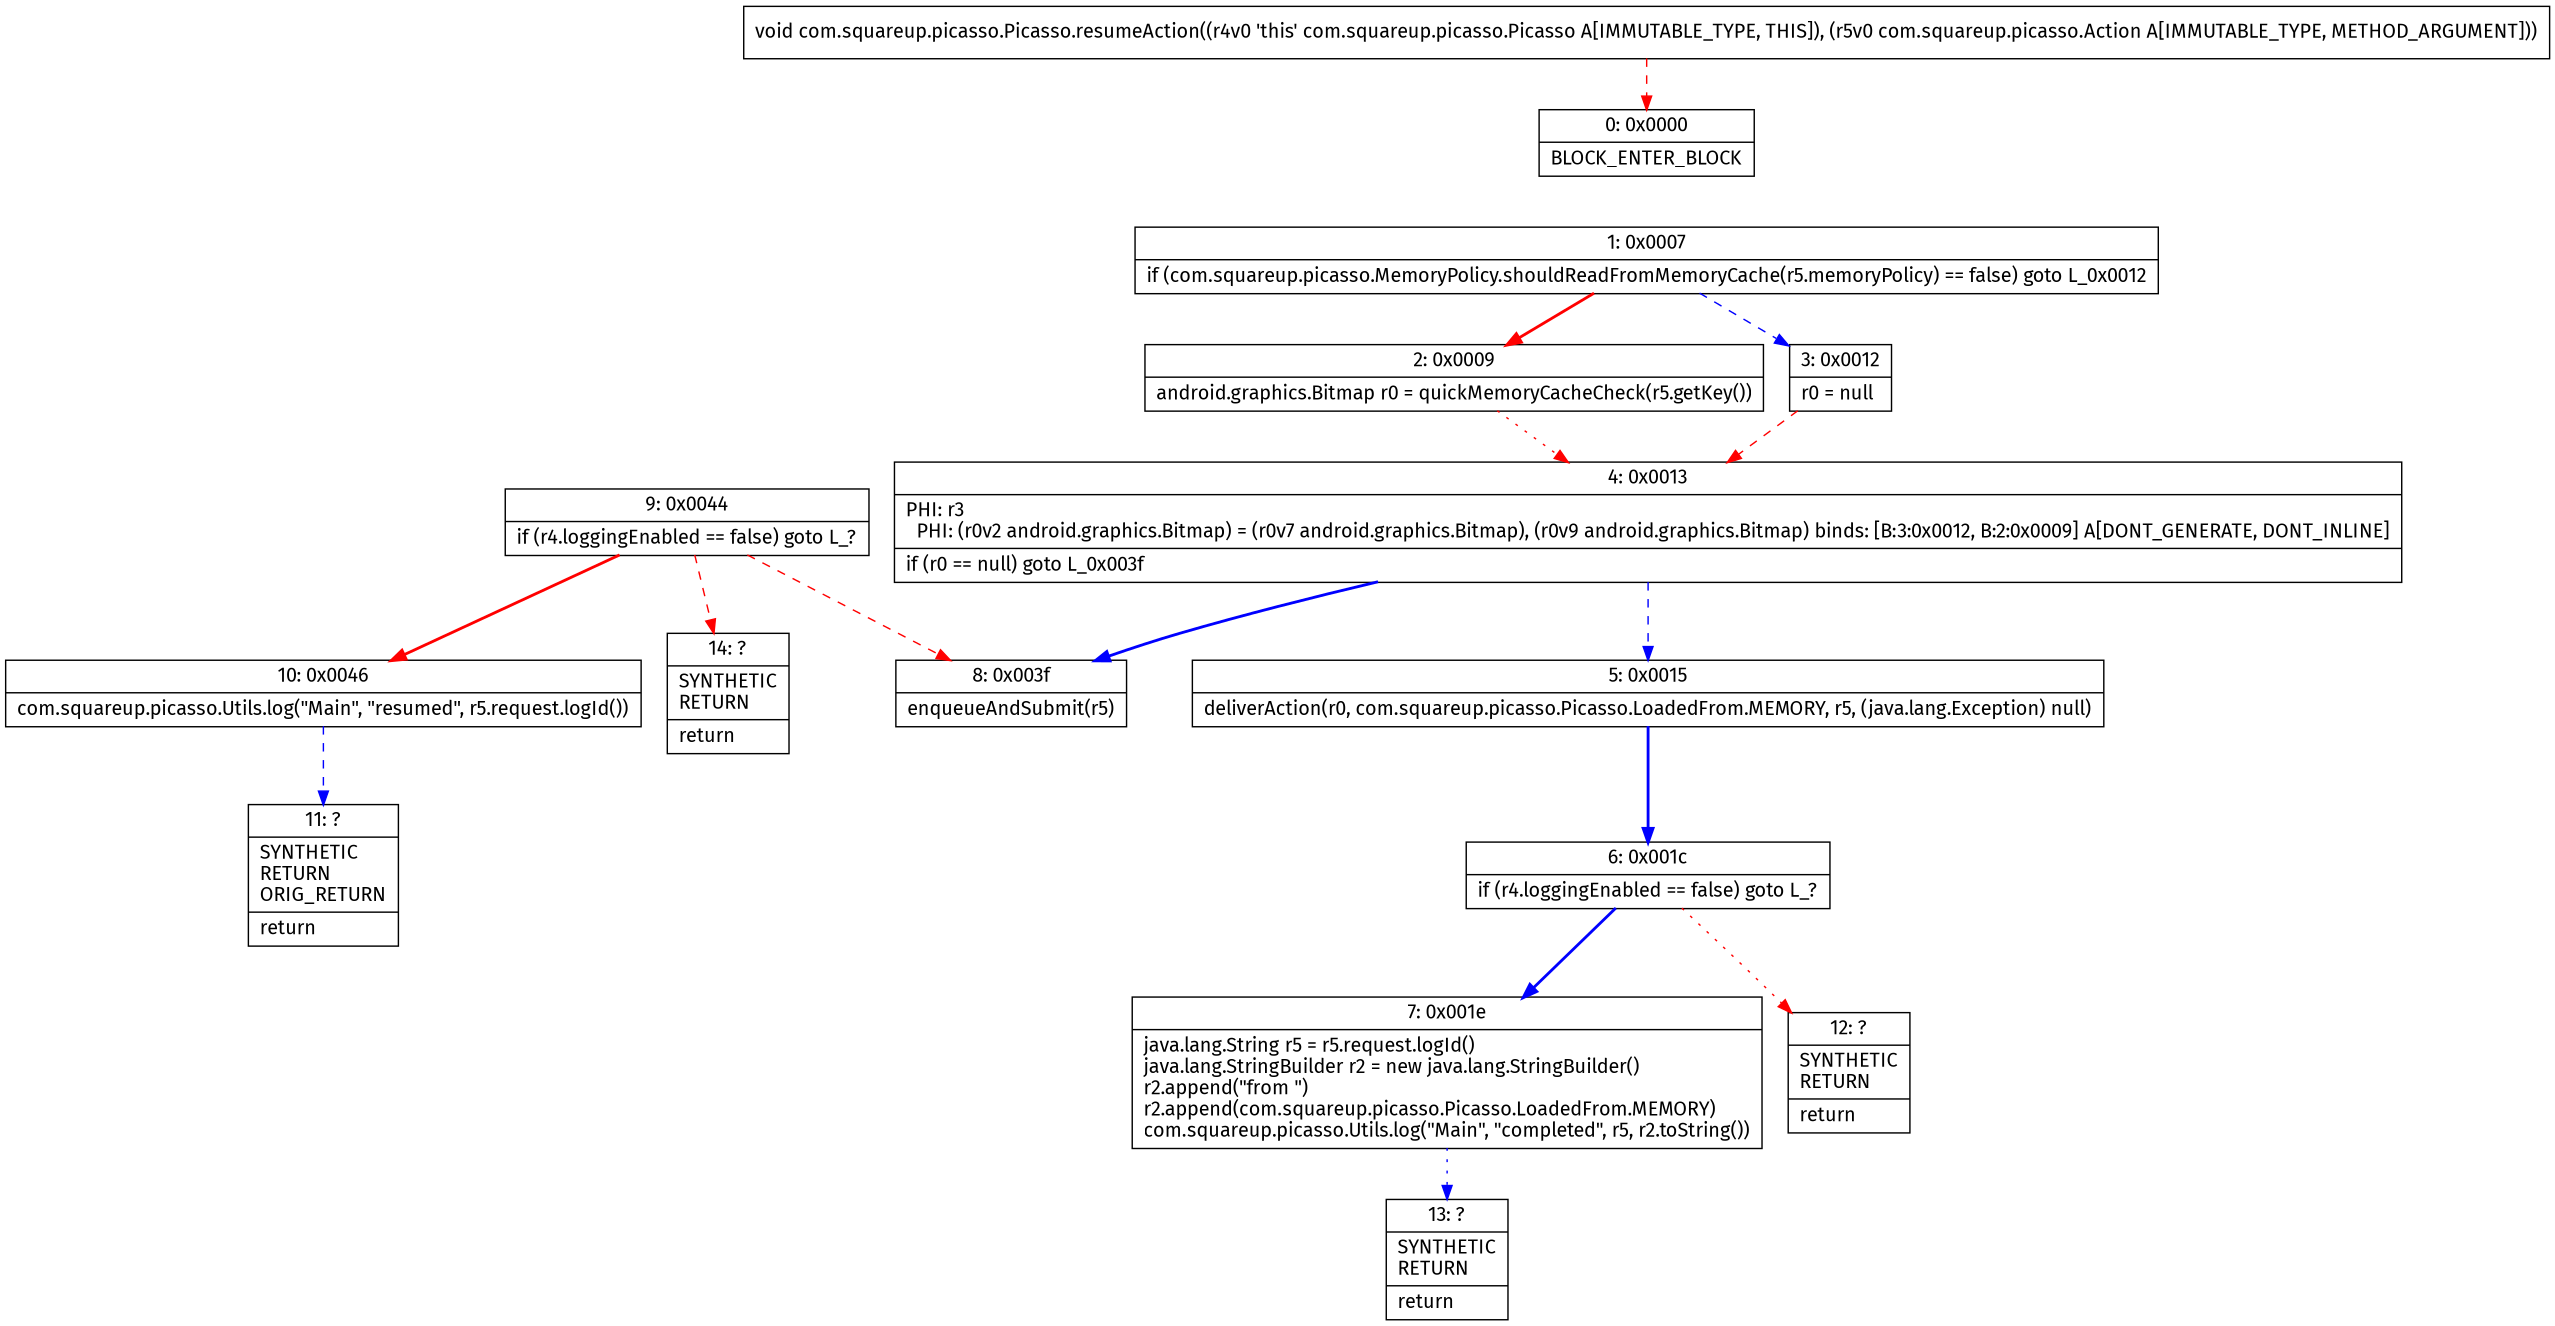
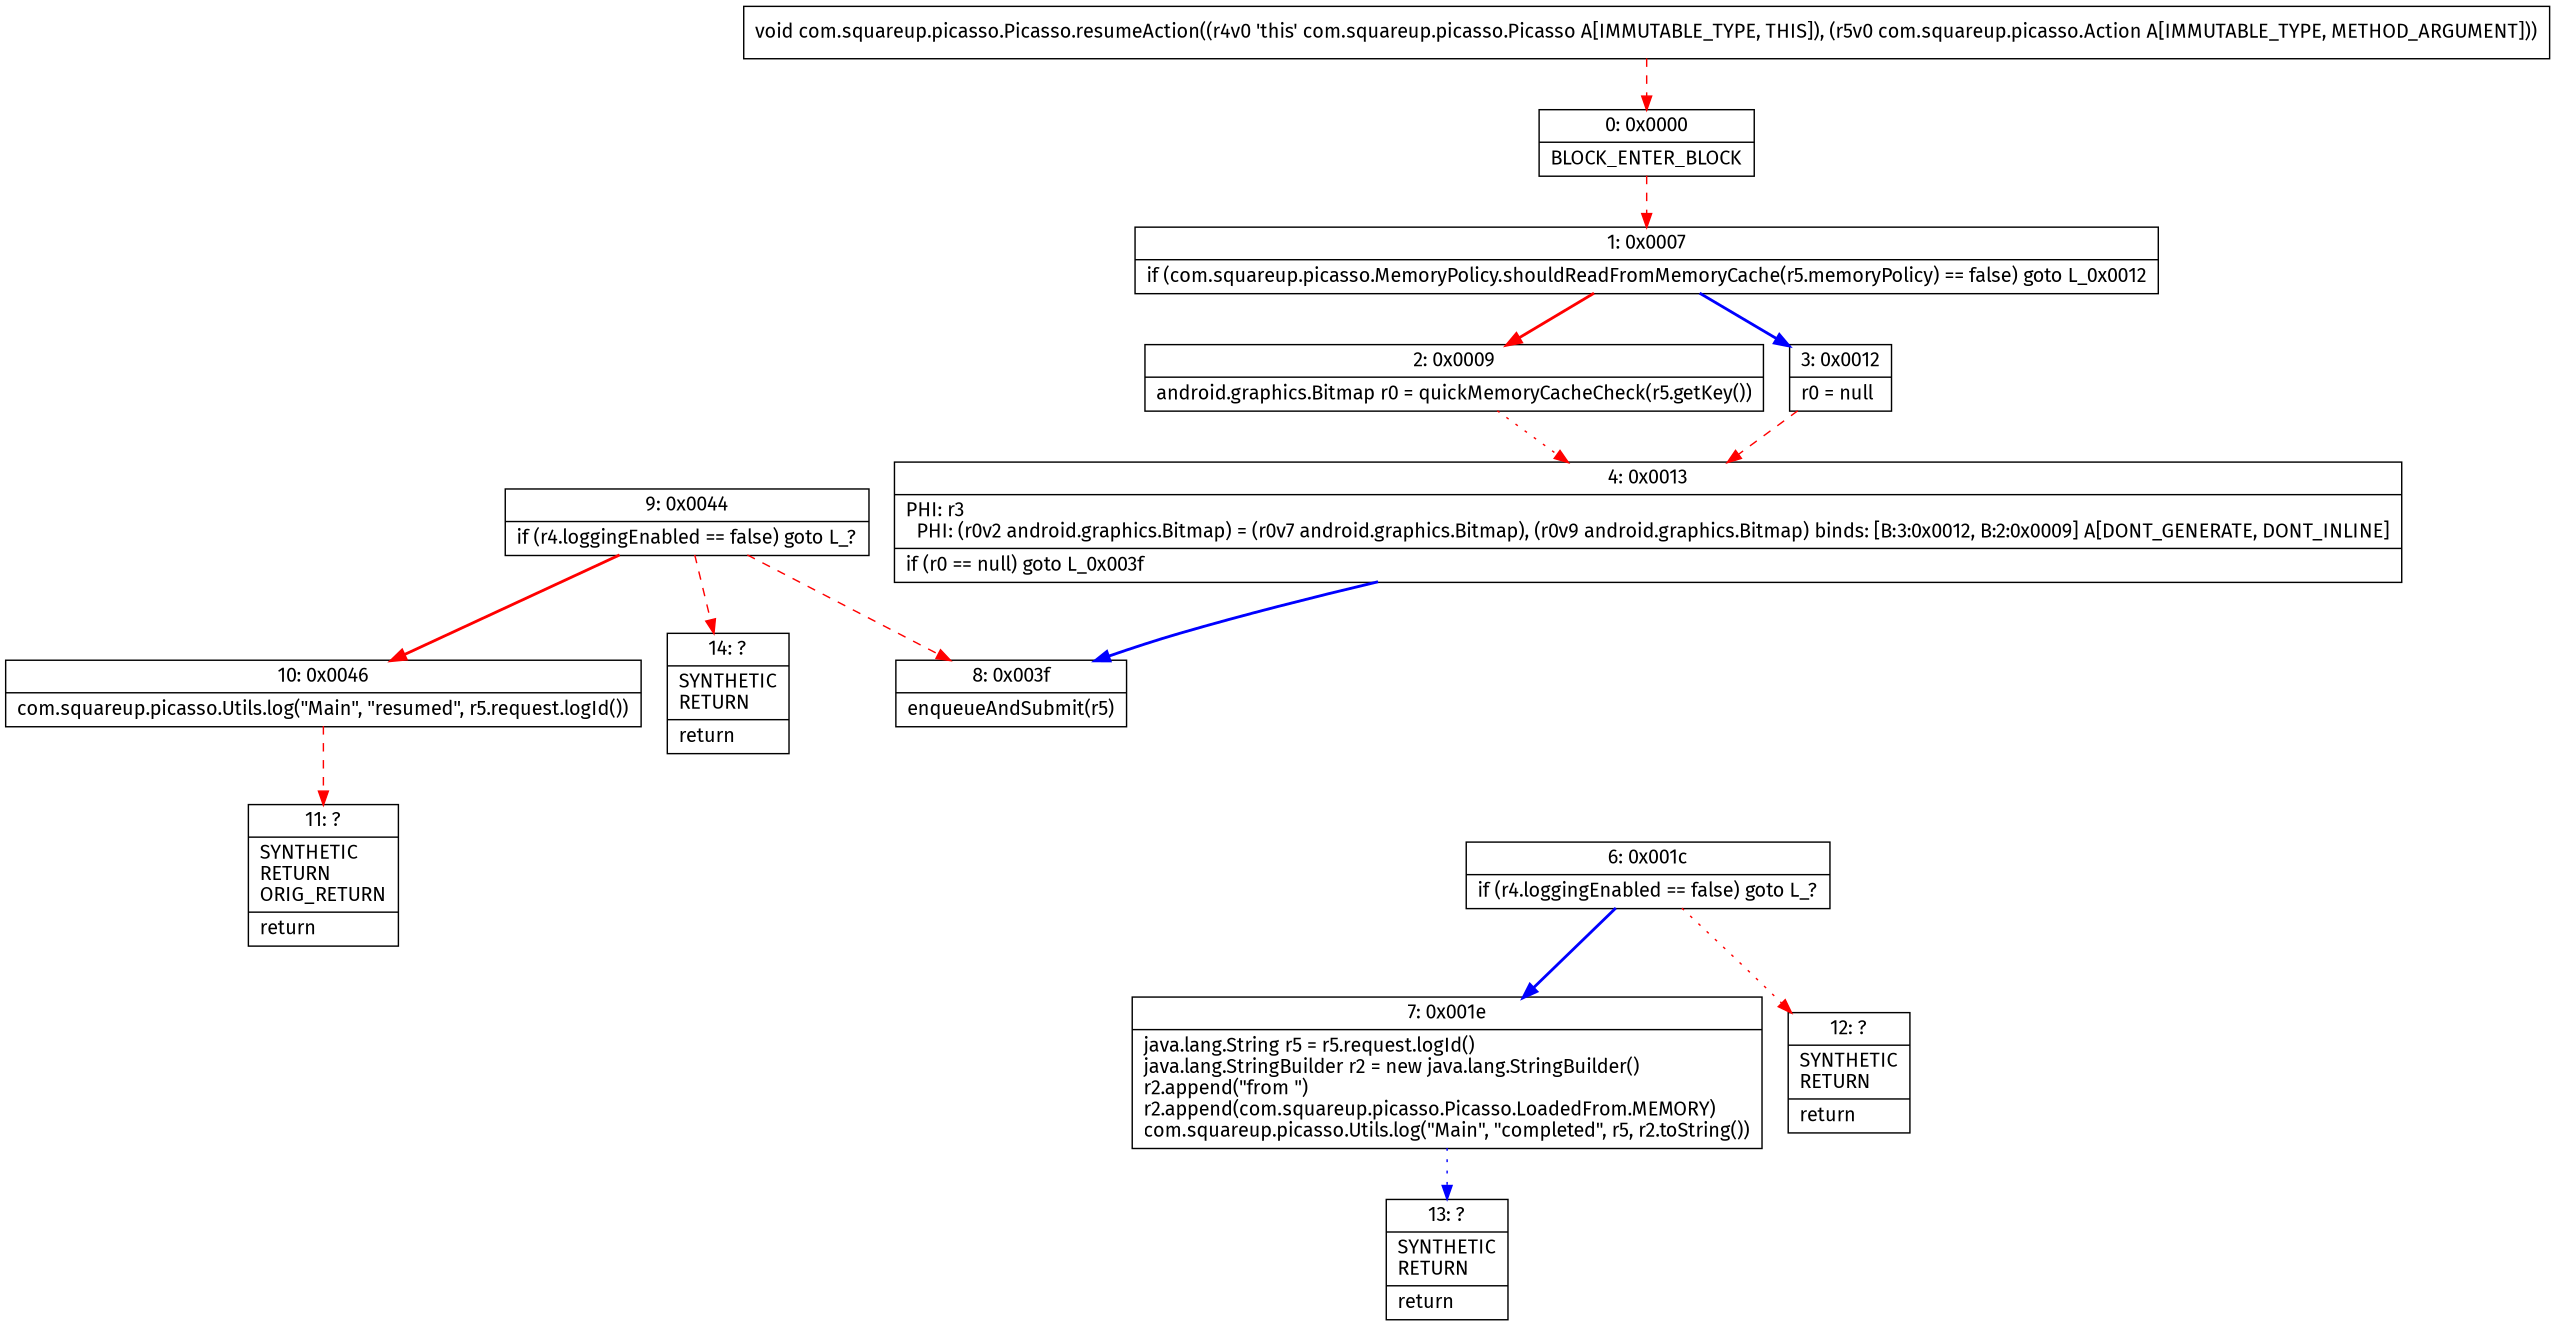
none -> (1647, 195)
(1738, 316) -> (1738, 316)
(1648, 693) -> none
(323, 759) -> (323, 759)
